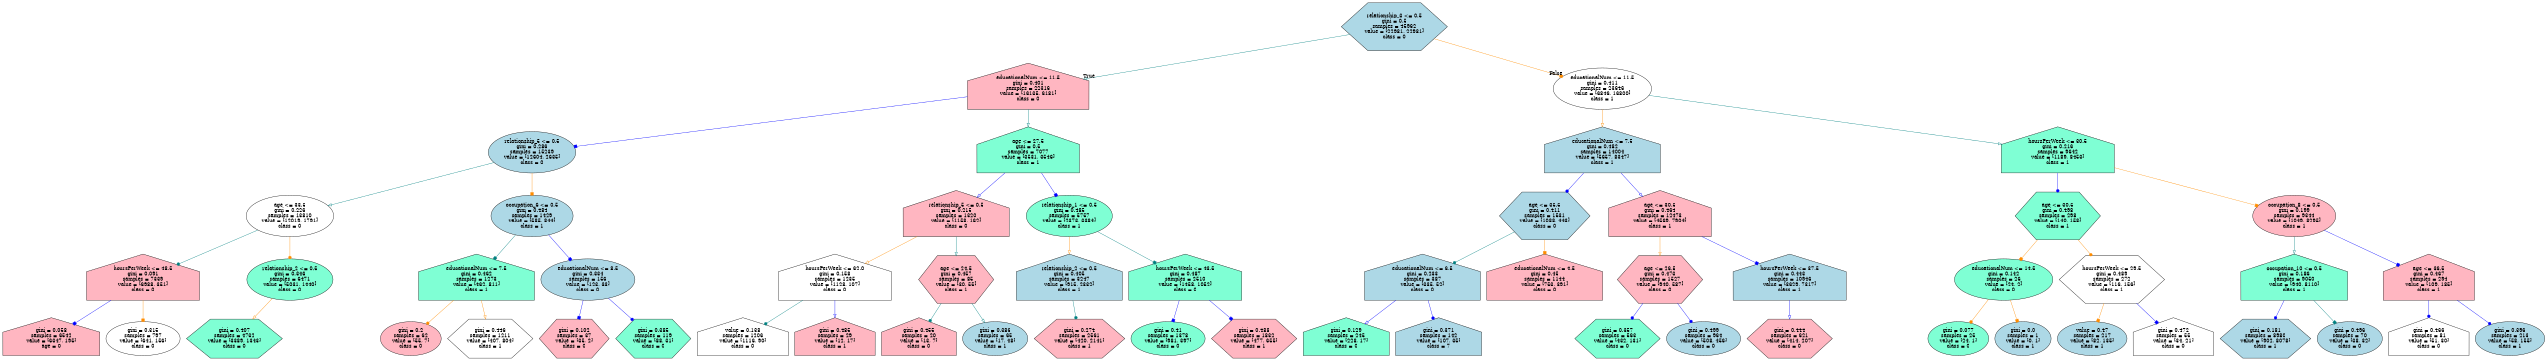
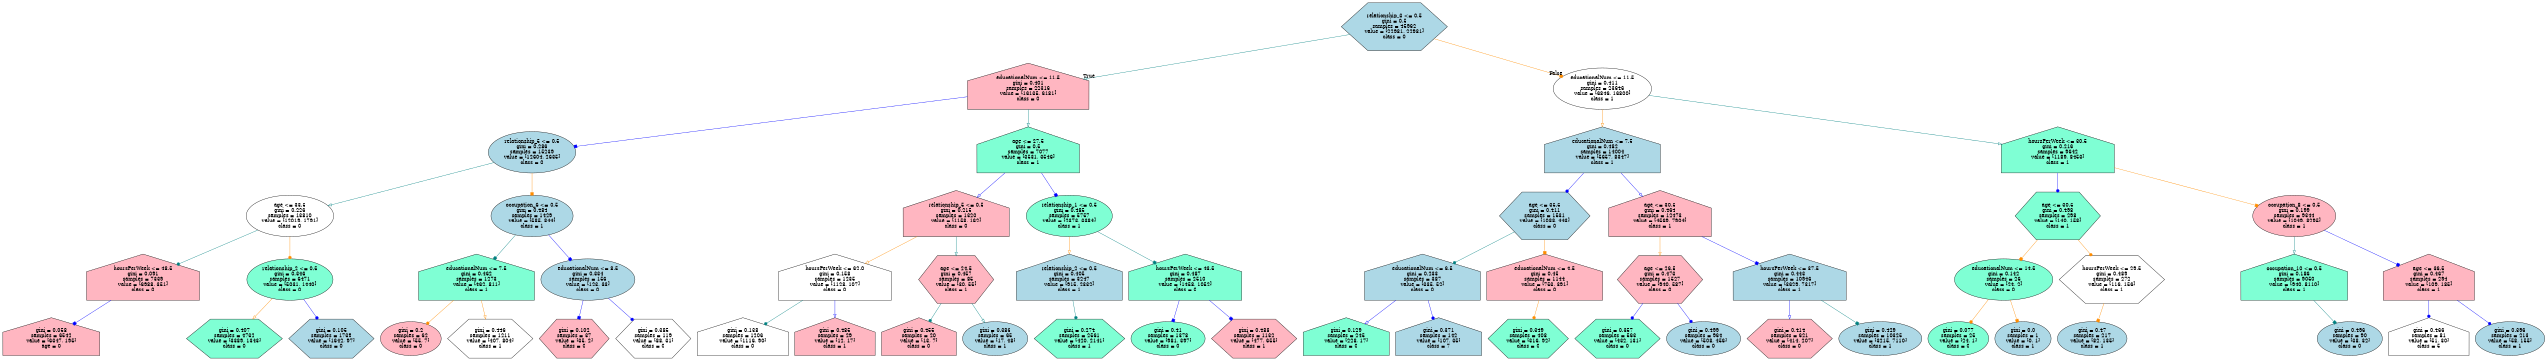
(143, 339) -> none
none -> (331, 339)
(653, 339) -> (653, 339)
(743, 339) -> (743, 339)
(1080, 339) -> (1080, 339)
(1254, 339) -> (1254, 339)
none -> (1528, 339)
(1790, 339) -> (1790, 339)
none -> (1880, 339)
(2092, 339) -> (2092, 339)
(2173, 339) -> none
(2265, 339) -> none
(2350, 339) -> (2350, 339)
(2429, 339) -> (2429, 339)
